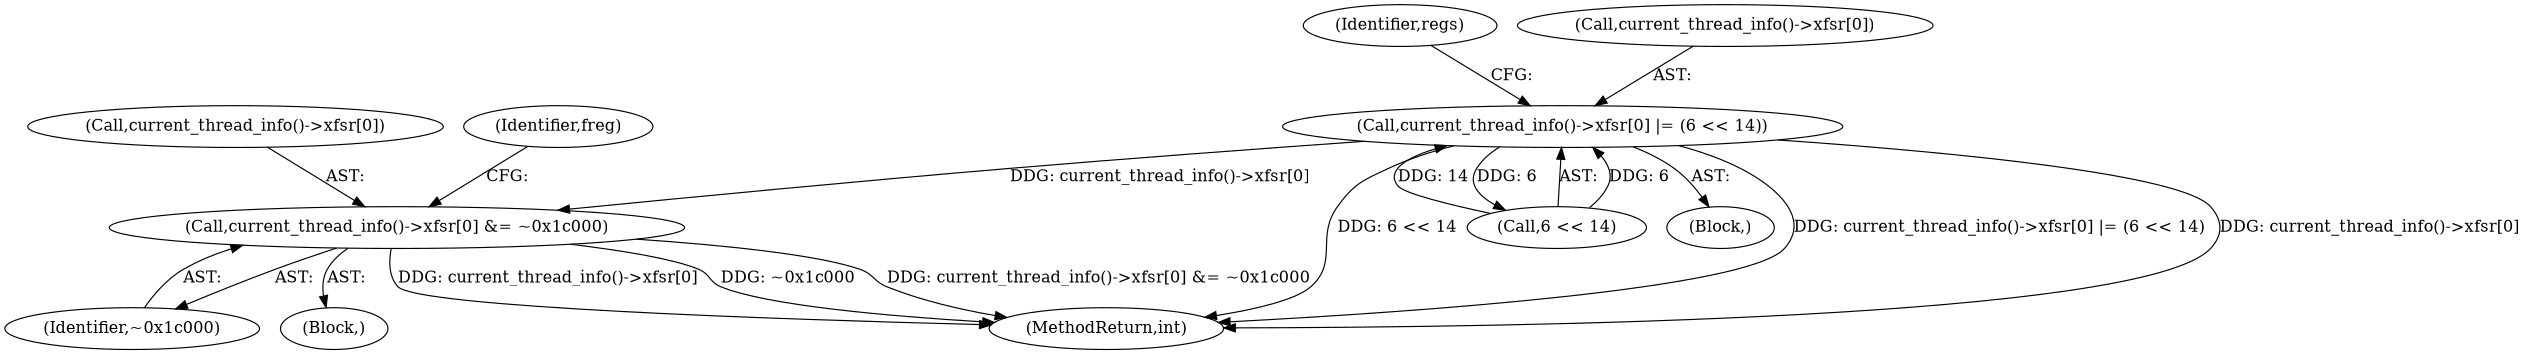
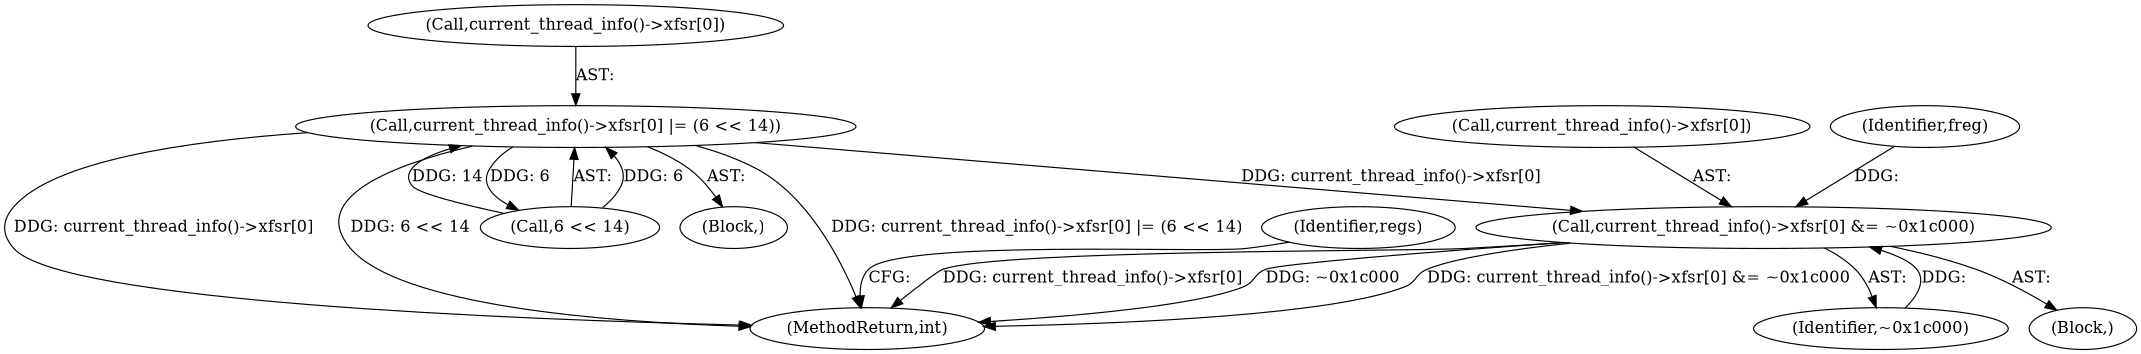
(1475, 72) -> (1064, 249)
(510, 177) -> (1879, 177)
(205, 278) -> (1946, 278)
